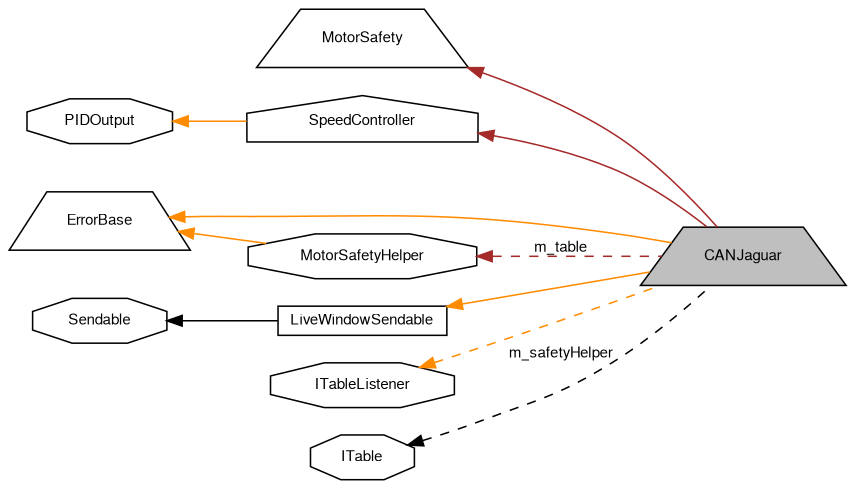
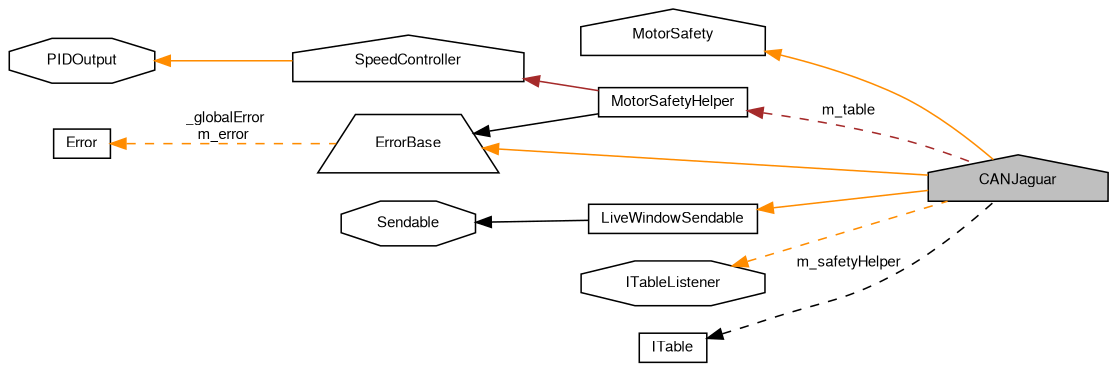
(362, 38) -> (673, 35)
(611, 133) -> (894, 93)
none -> (82, 144)
(607, 166) -> (569, 86)
(230, 239) -> (544, 122)
(362, 256) -> (673, 102)
(743, 256) -> (1018, 180)
(362, 457) -> (673, 348)
